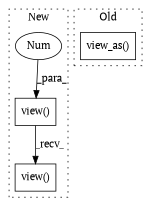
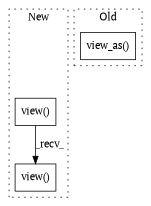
(39, 46) -> none
